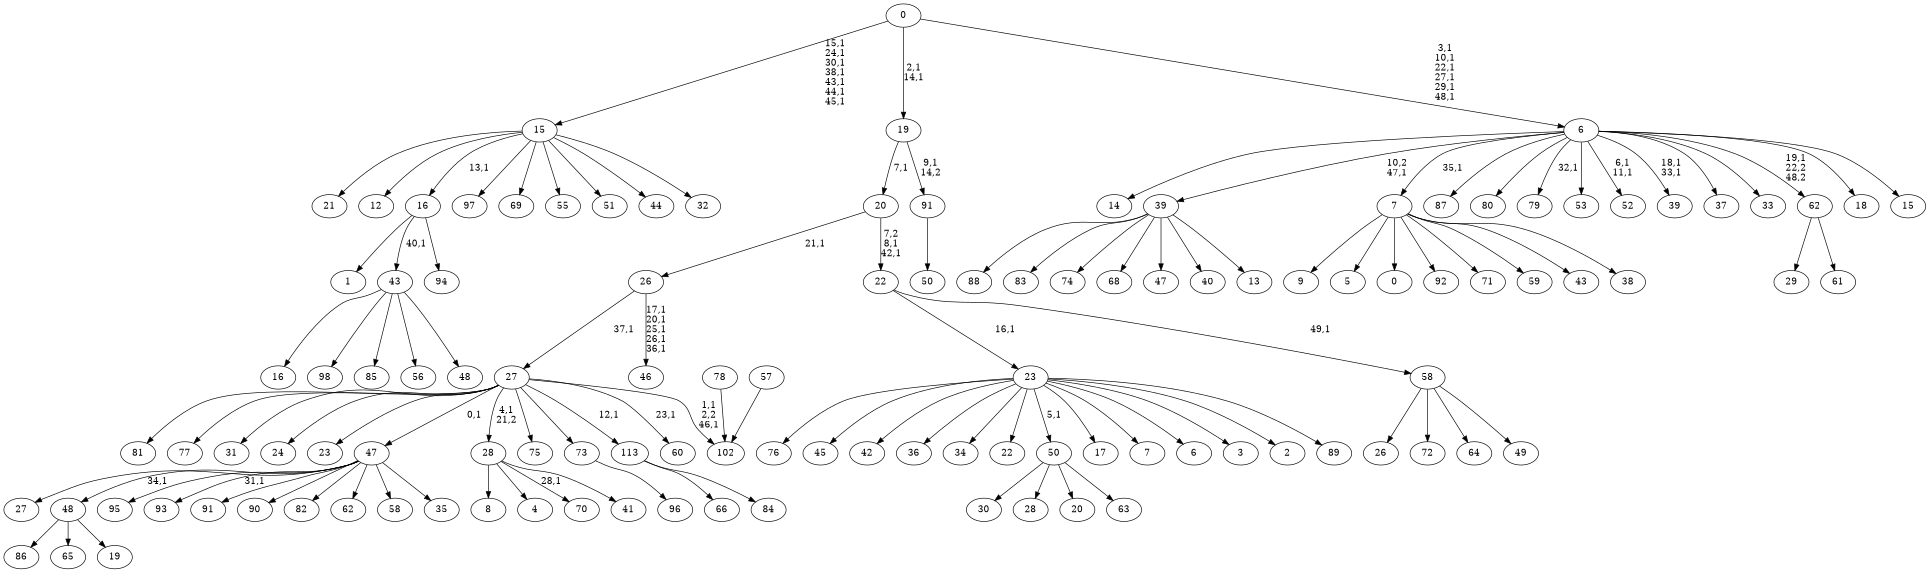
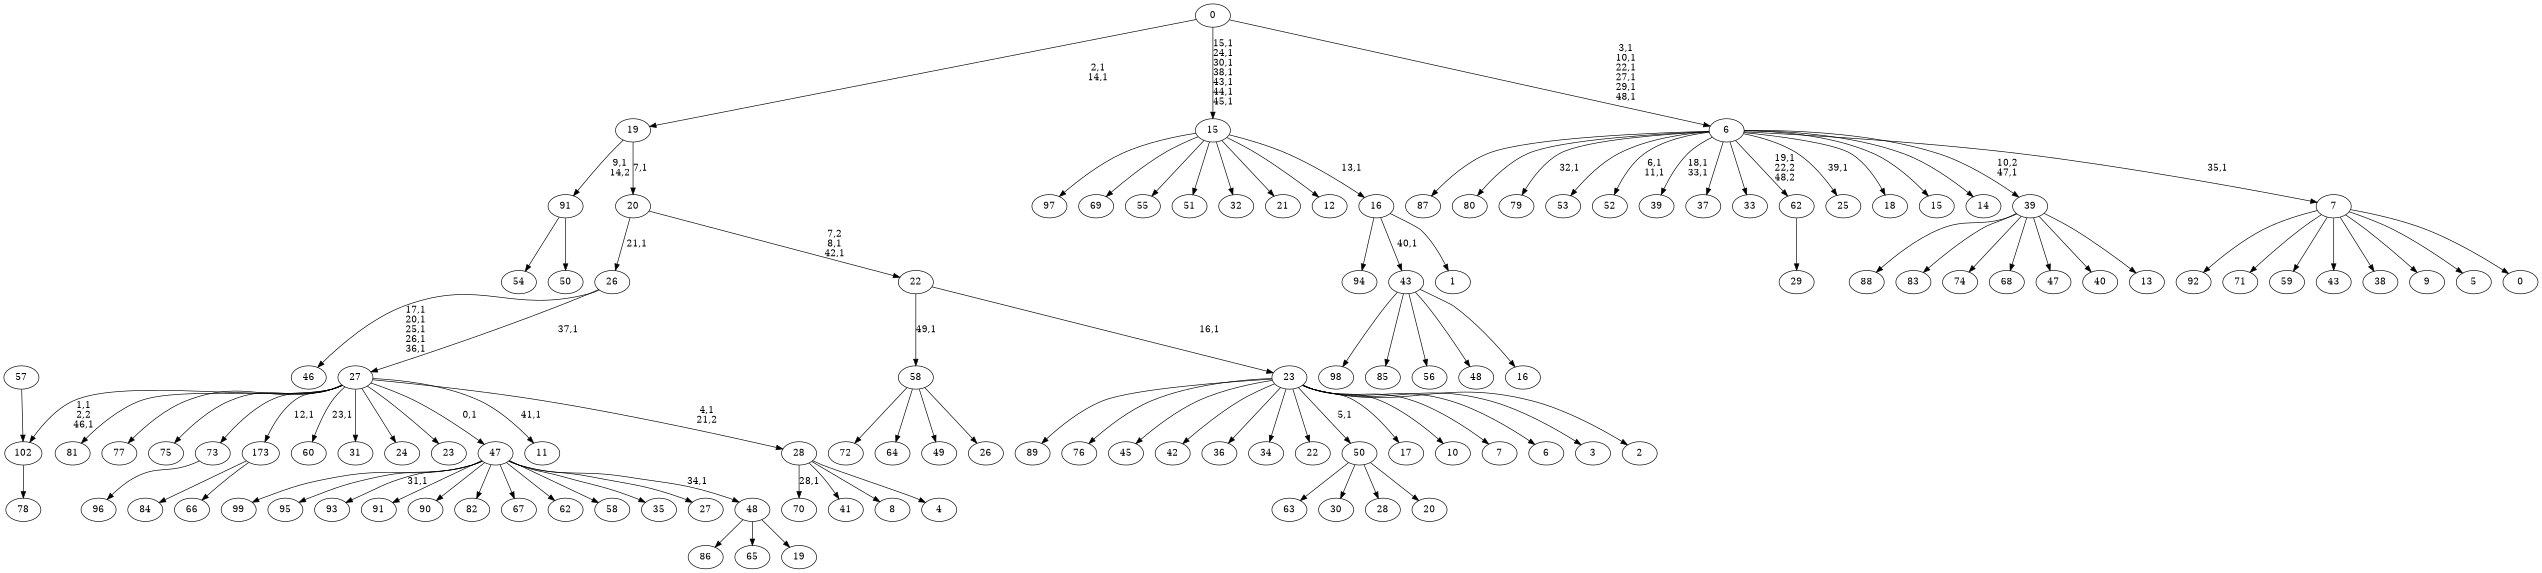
(656, 206) -> none
none -> (1843, 206)
none -> (519, 282)
(1838, 282) -> none
(723, 412) -> (23, 478)
none -> (542, 453)
(630, 453) -> (261, 453)
none -> (1453, 453)
none -> (239, 510)
none -> (519, 510)
